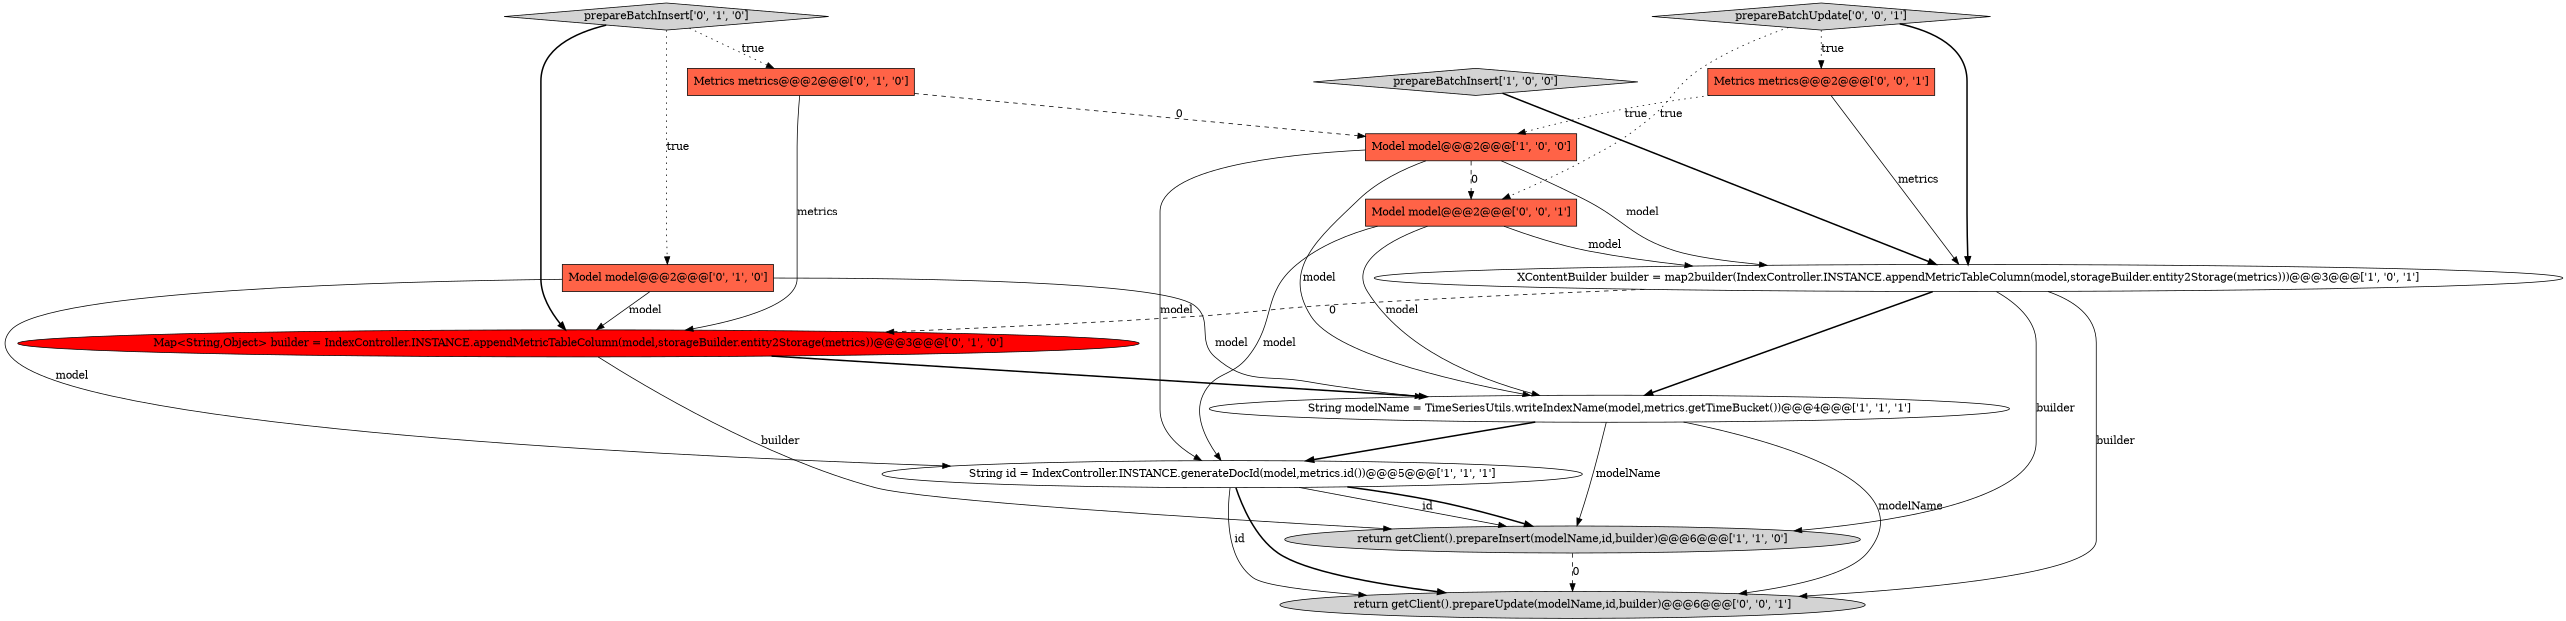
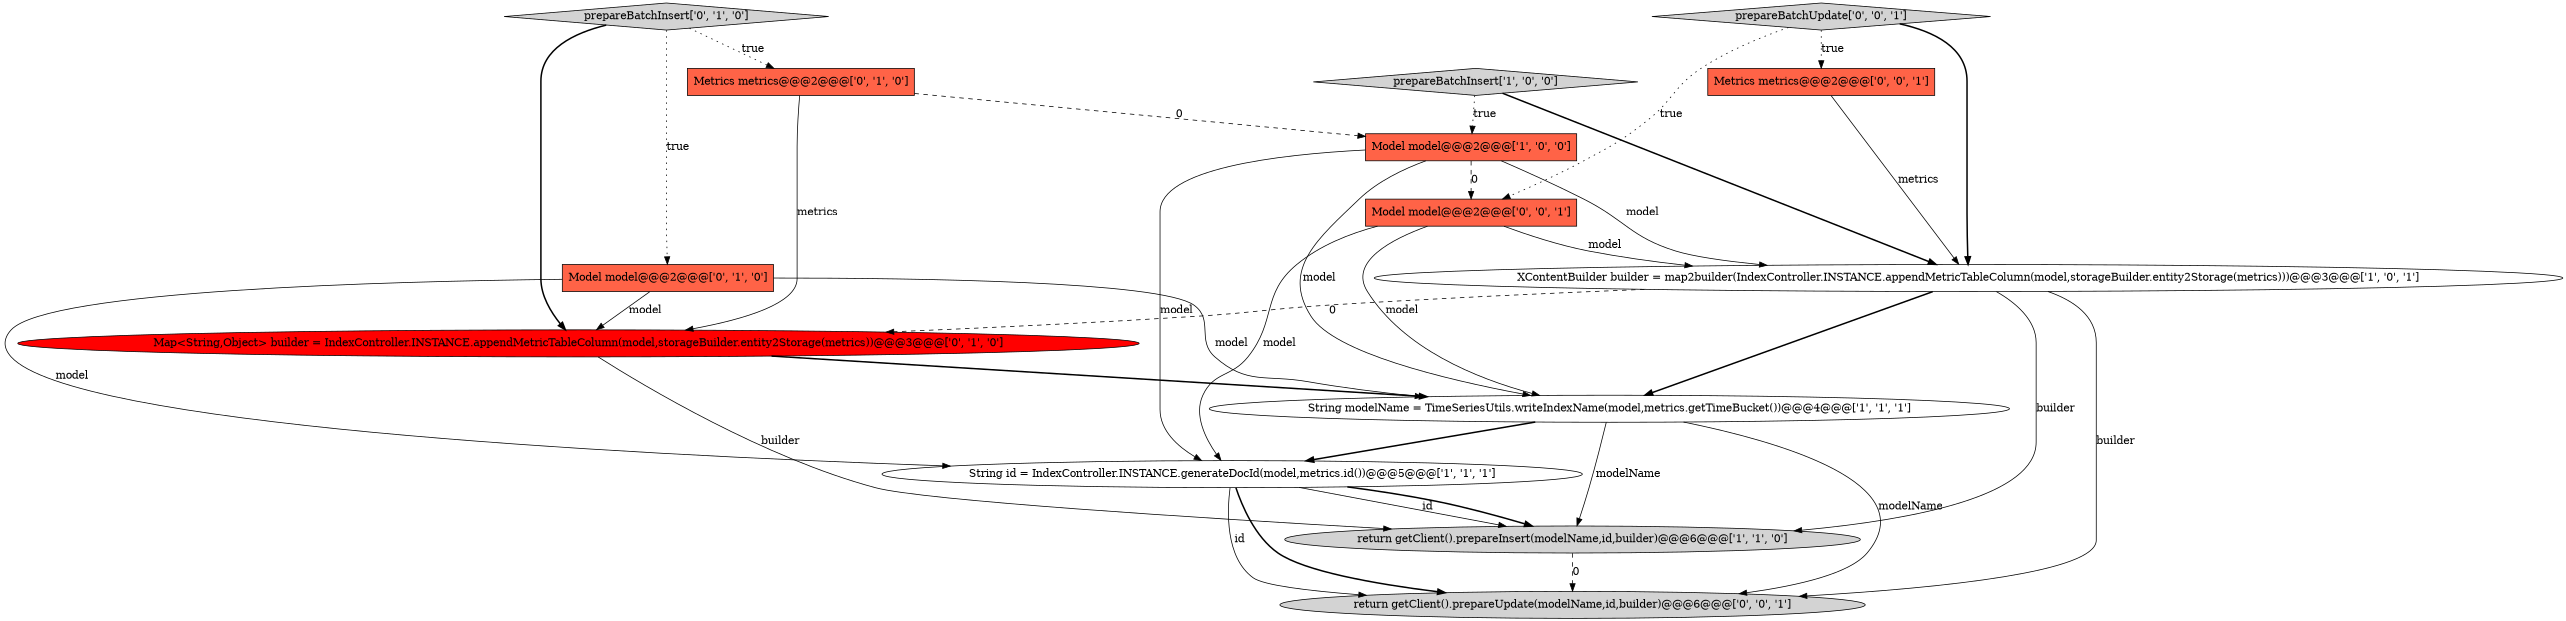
(1617, 110) -> (1474, 111)
